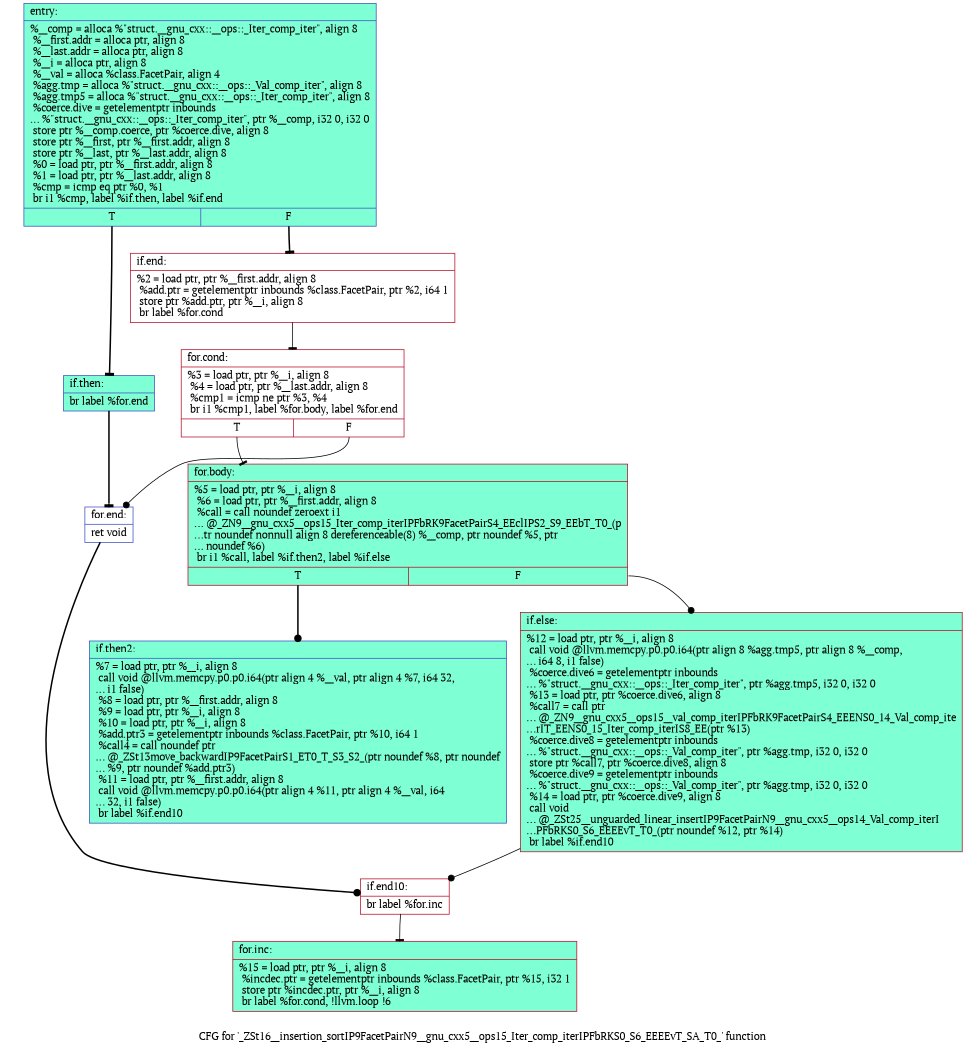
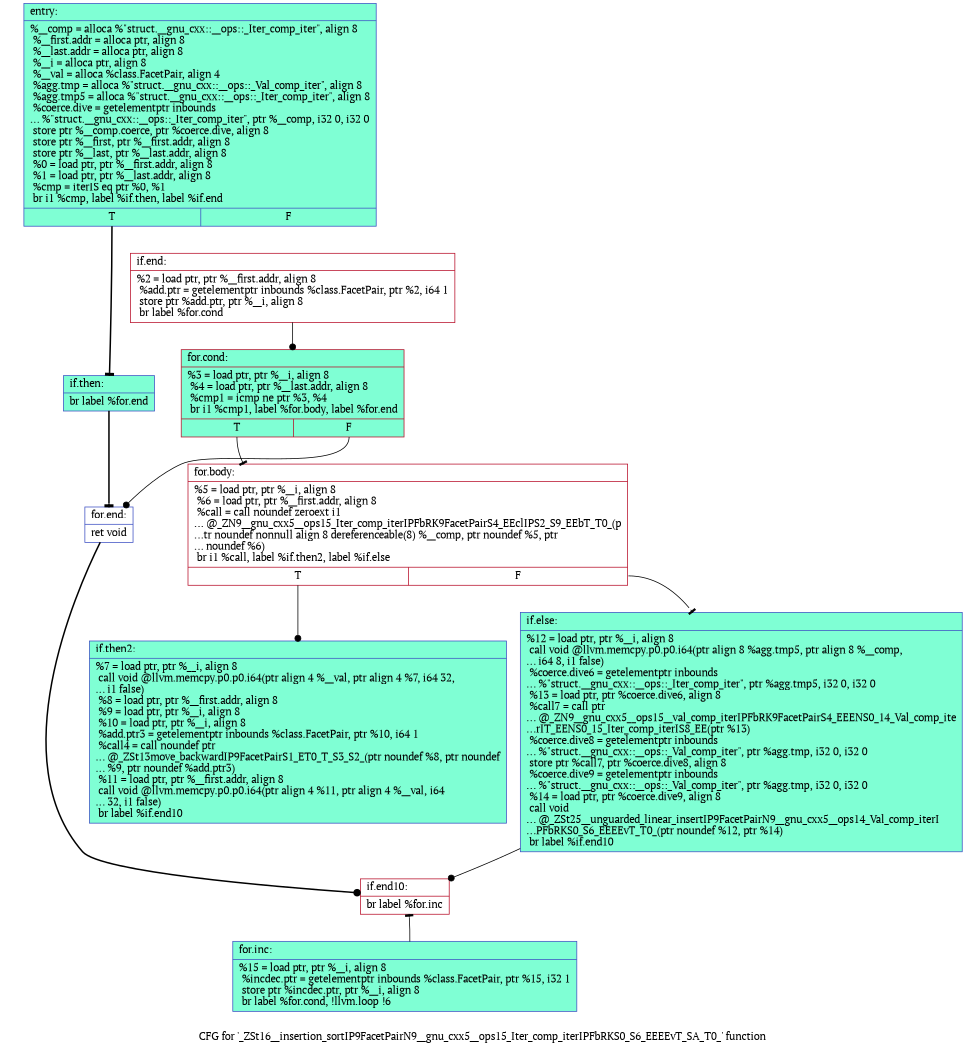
(97, 187) -> (98, 187)
(289, 238) -> none
(293, 334) -> (293, 334)
(293, 393) -> (293, 393)
(408, 525) -> (408, 525)
(662, 585) -> (662, 585)
(298, 610) -> (298, 610)
(741, 732) -> (741, 732)
(400, 926) -> (410, 930)
(405, 976) -> (405, 976)
